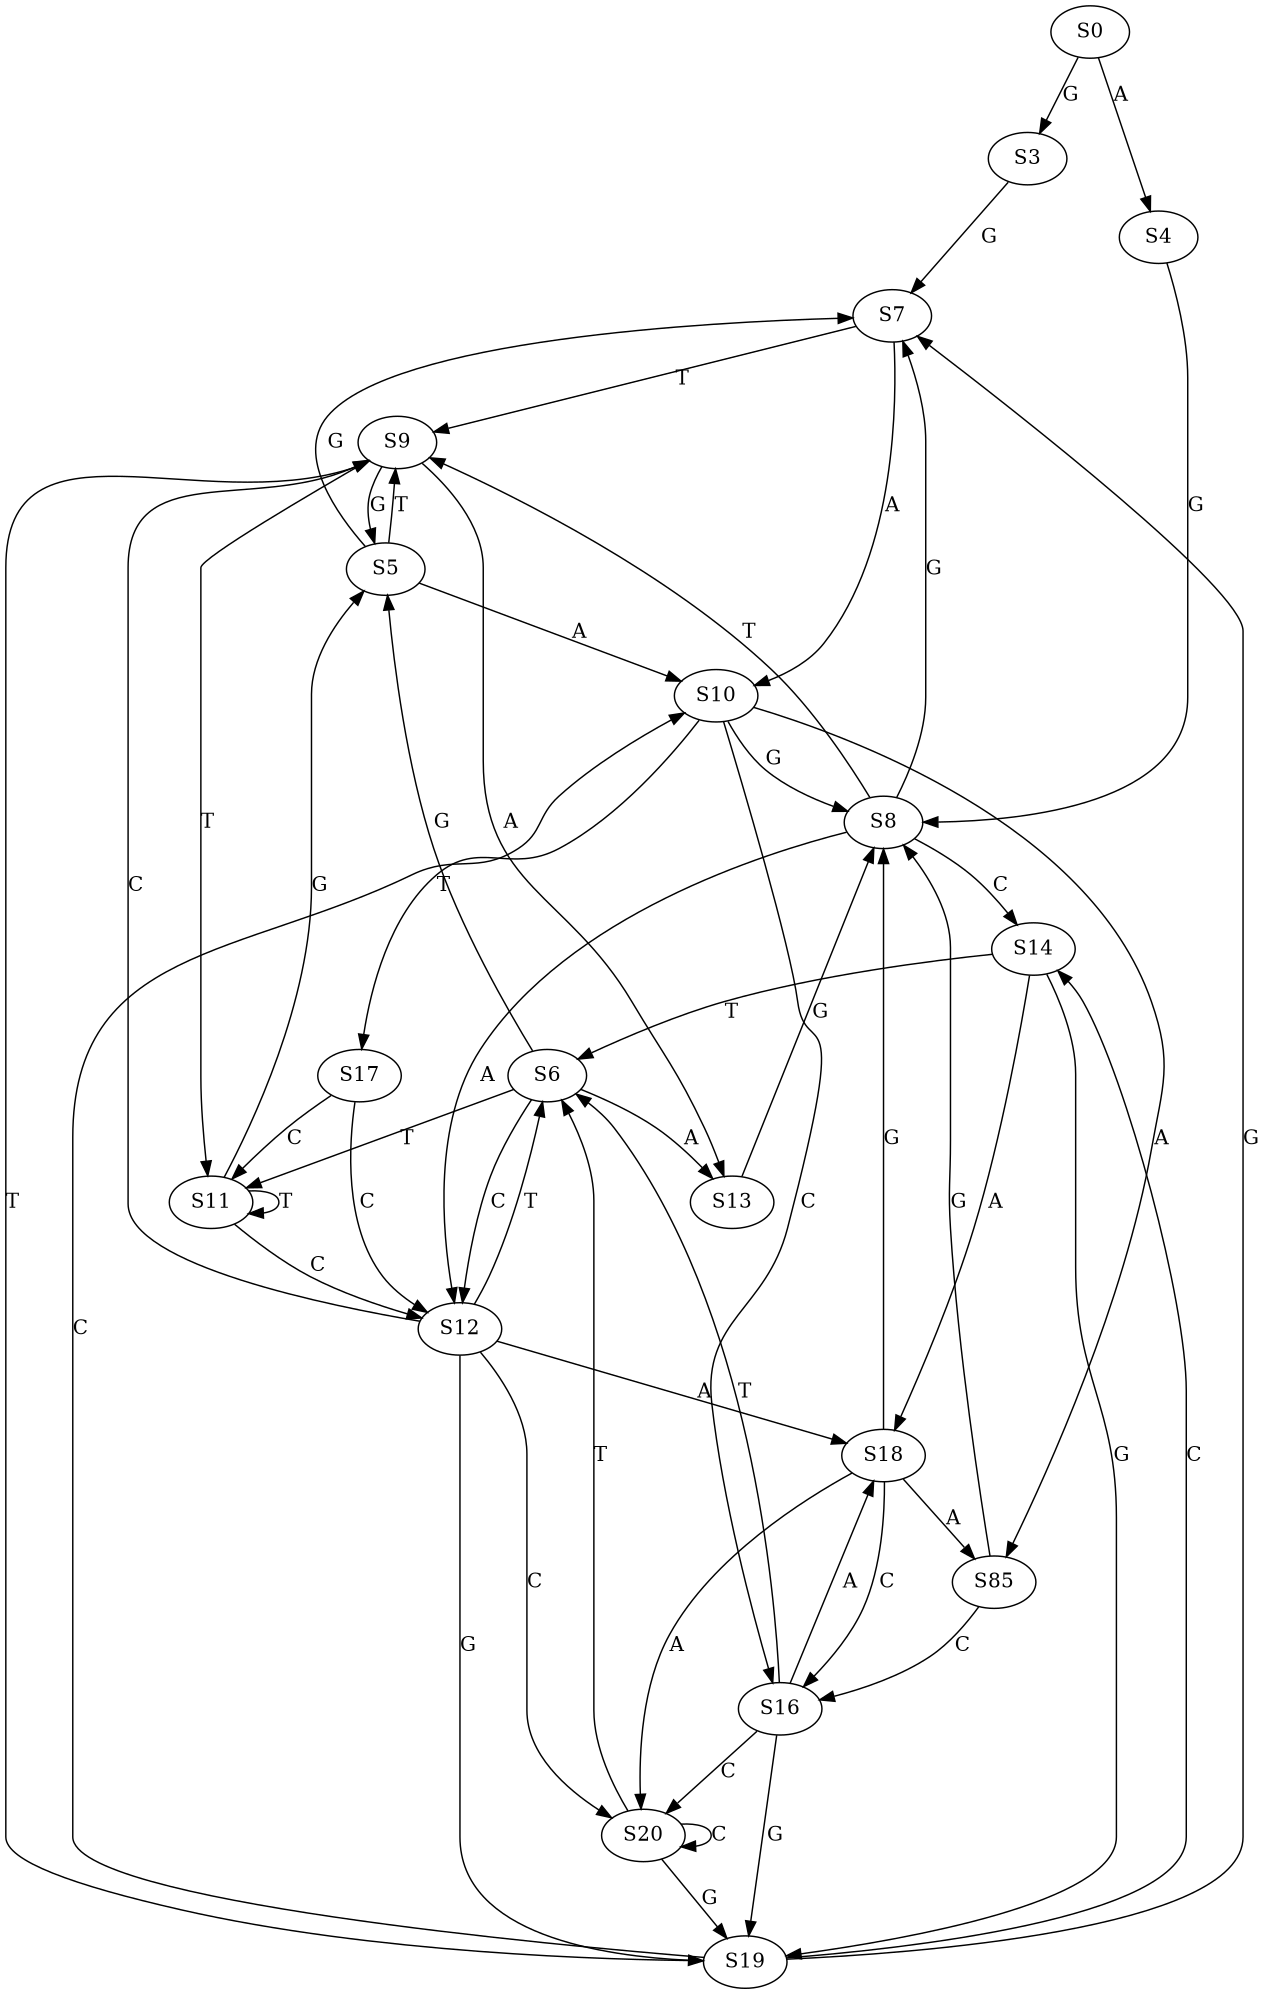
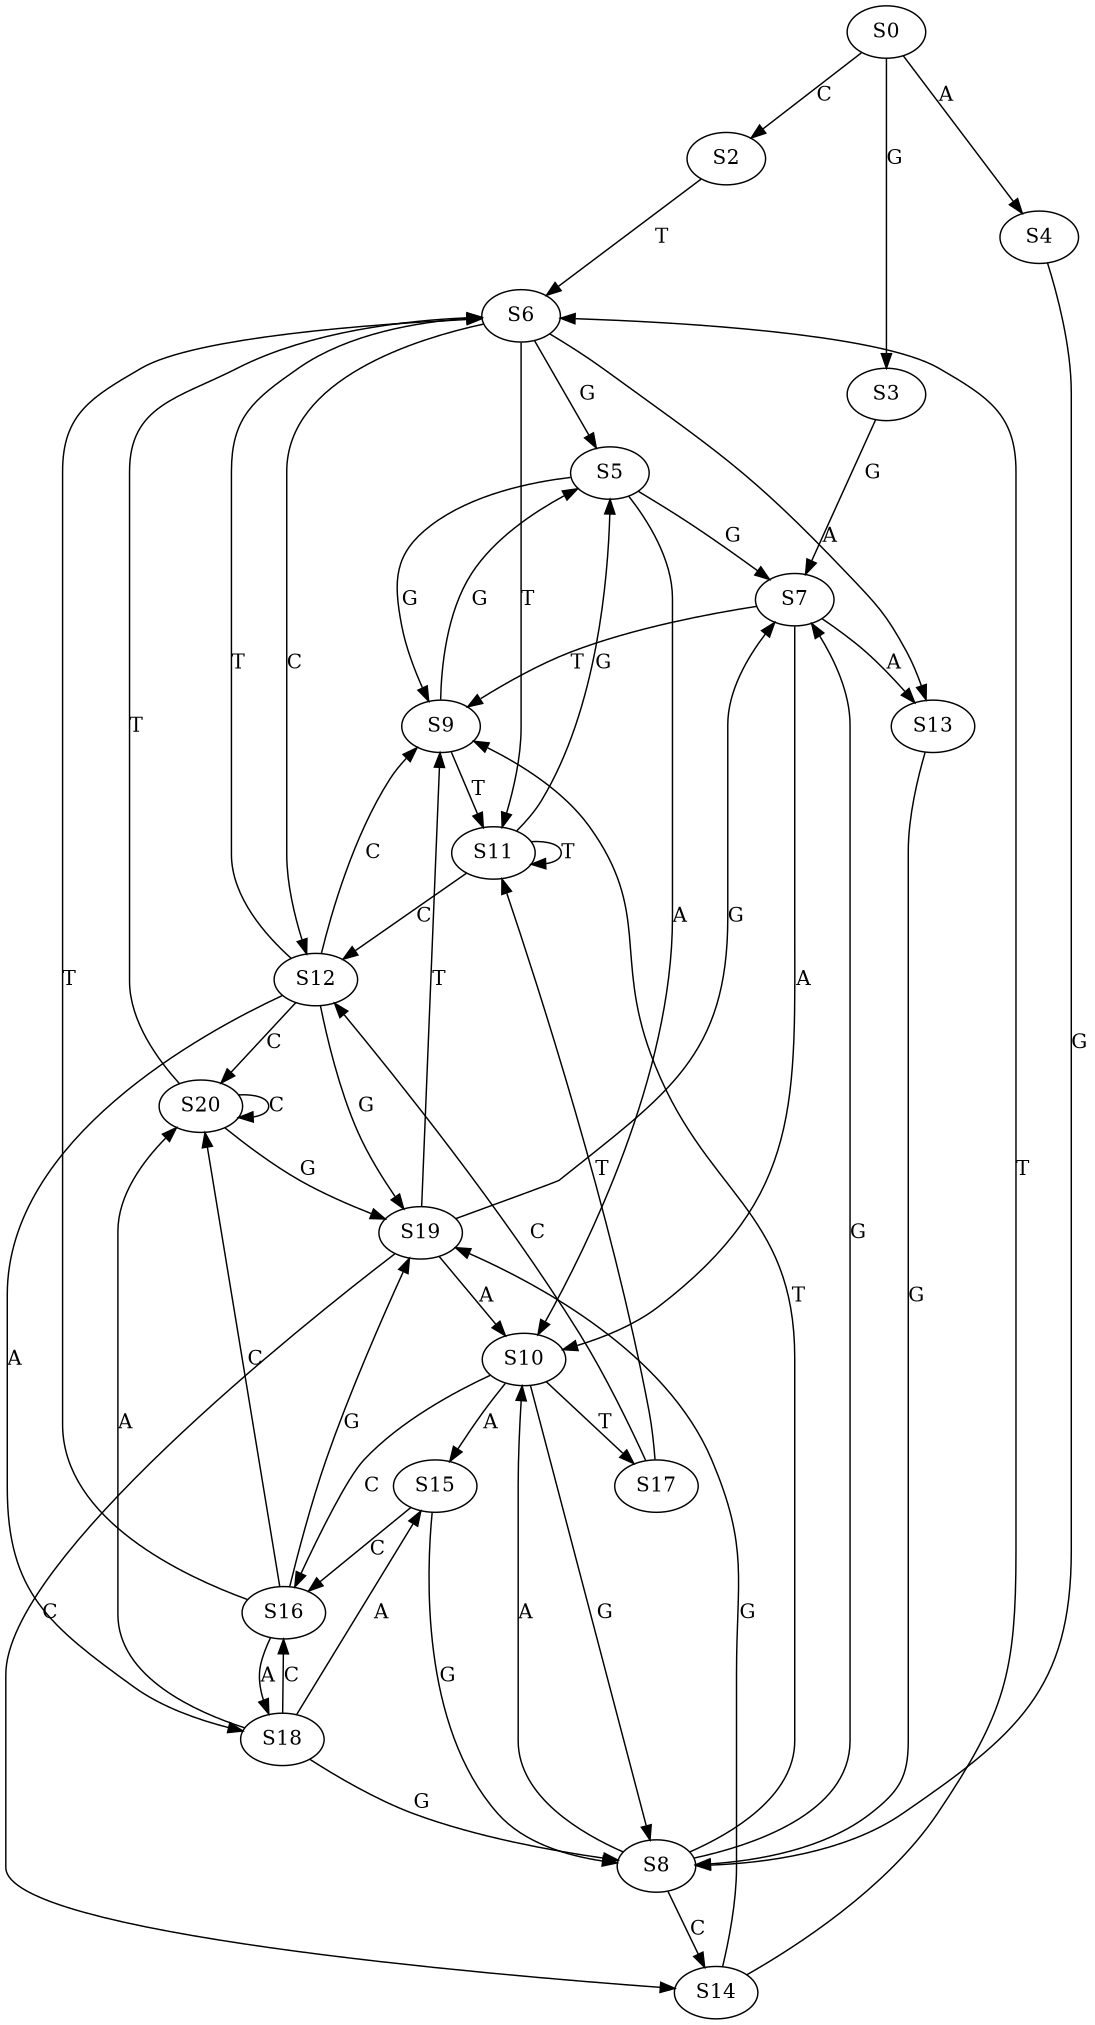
none -> (726, 159)
(402, 506) -> (410, 600)
(498, 837) -> (866, 652)
(543, 979) -> (518, 1651)
(295, 1139) -> (603, 1170)
(982, 1201) -> none
(81, 1329) -> (486, 1296)
(994, 1582) -> (435, 1486)
